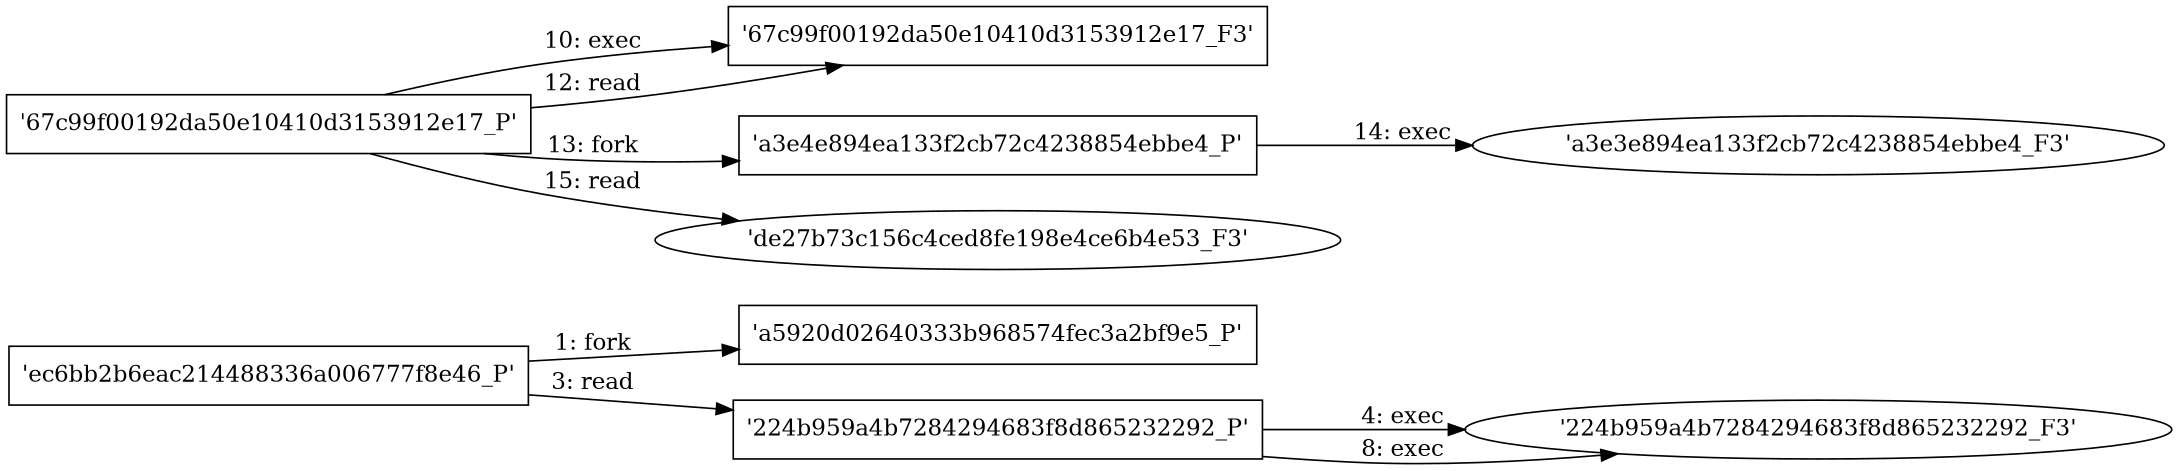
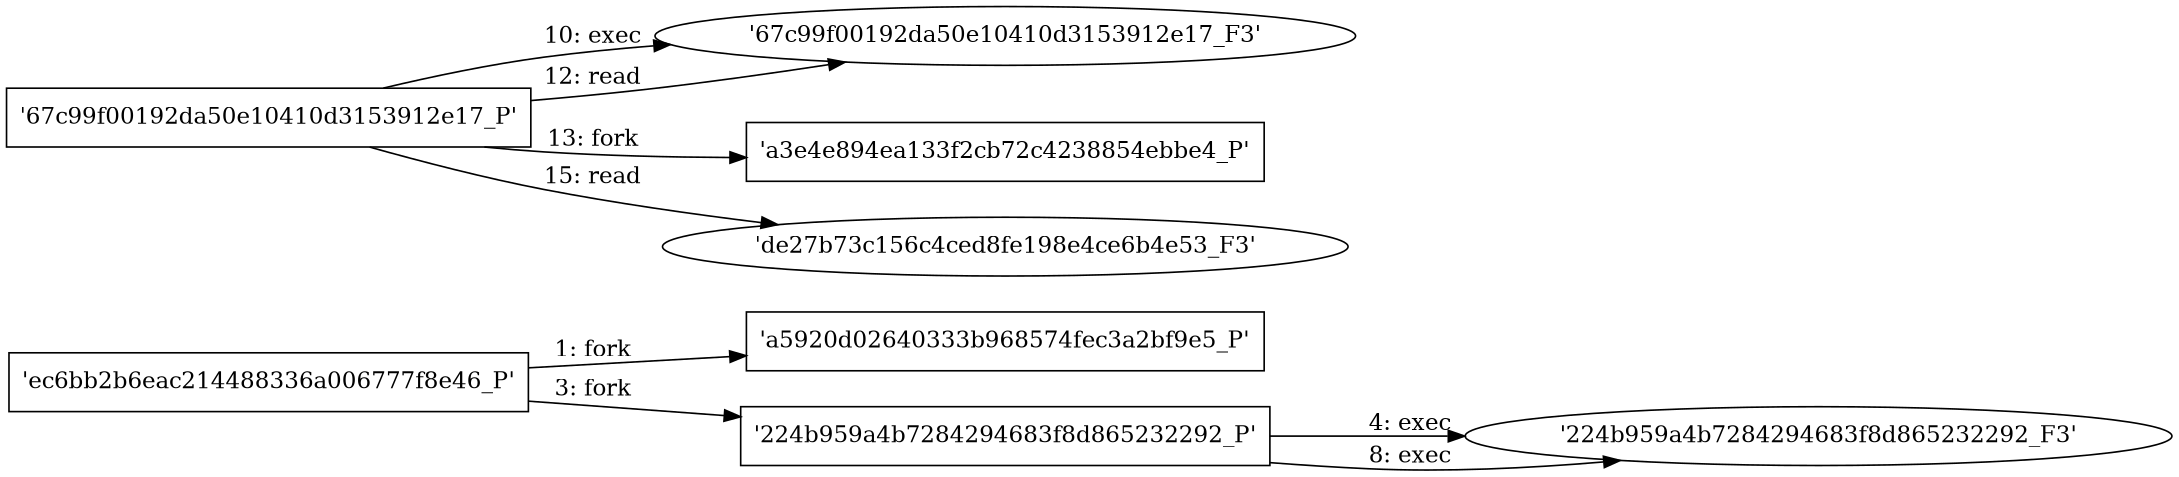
(998, 36) -> (1005, 36)
(1818, 145) -> none
(593, 383) -> (593, 390)
